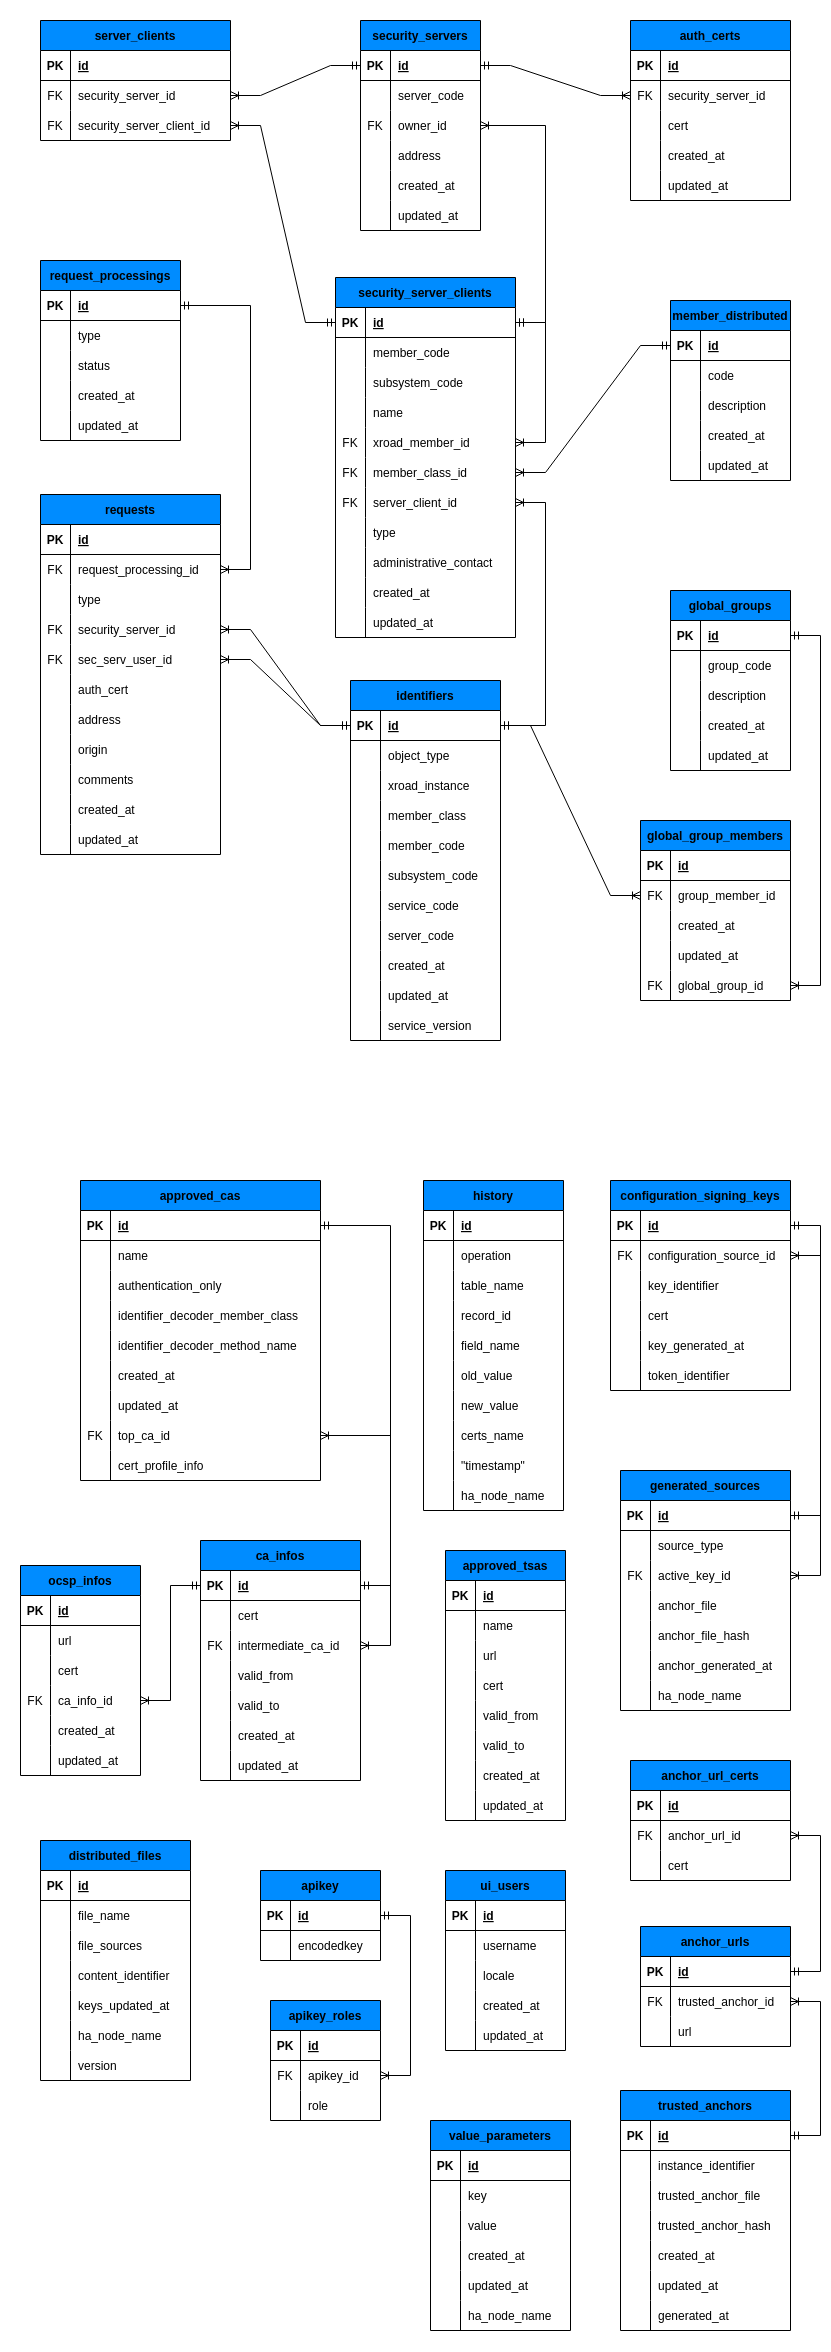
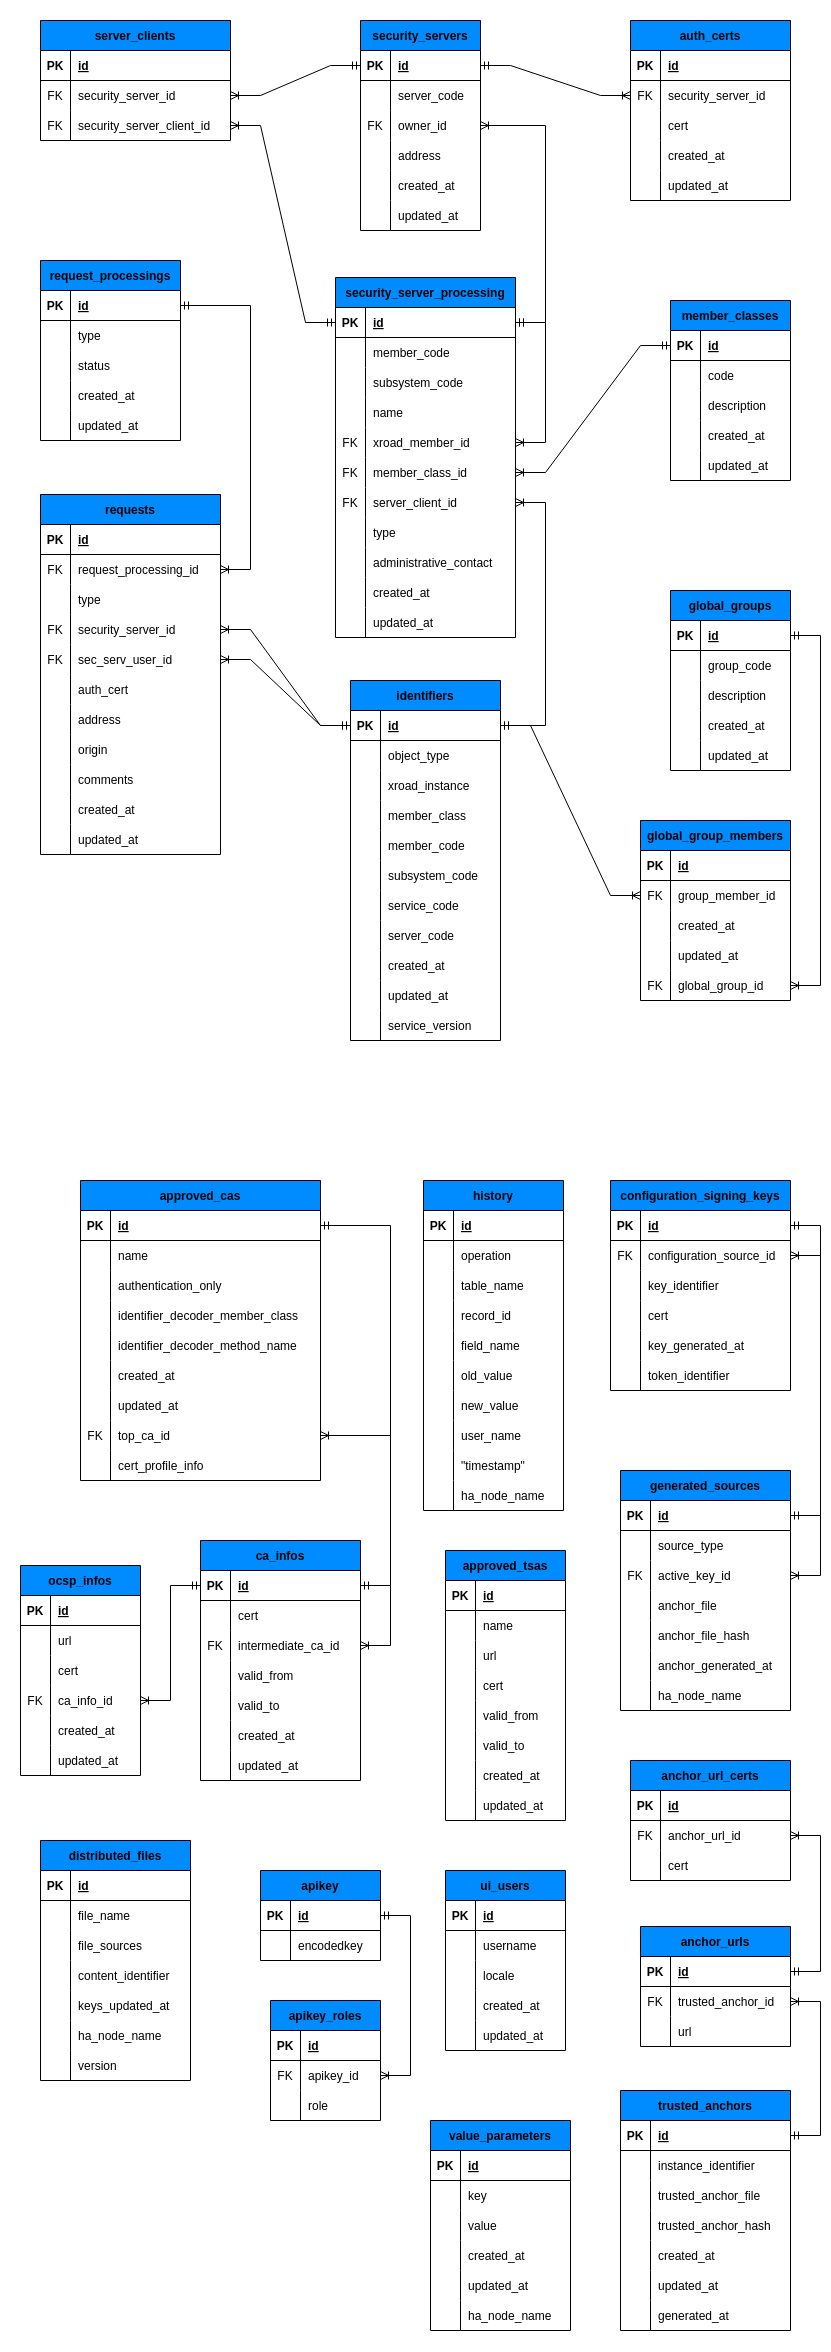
(425, 293) -> (425, 293)
(730, 316) -> (730, 316)
(495, 1436) -> (491, 1436)
